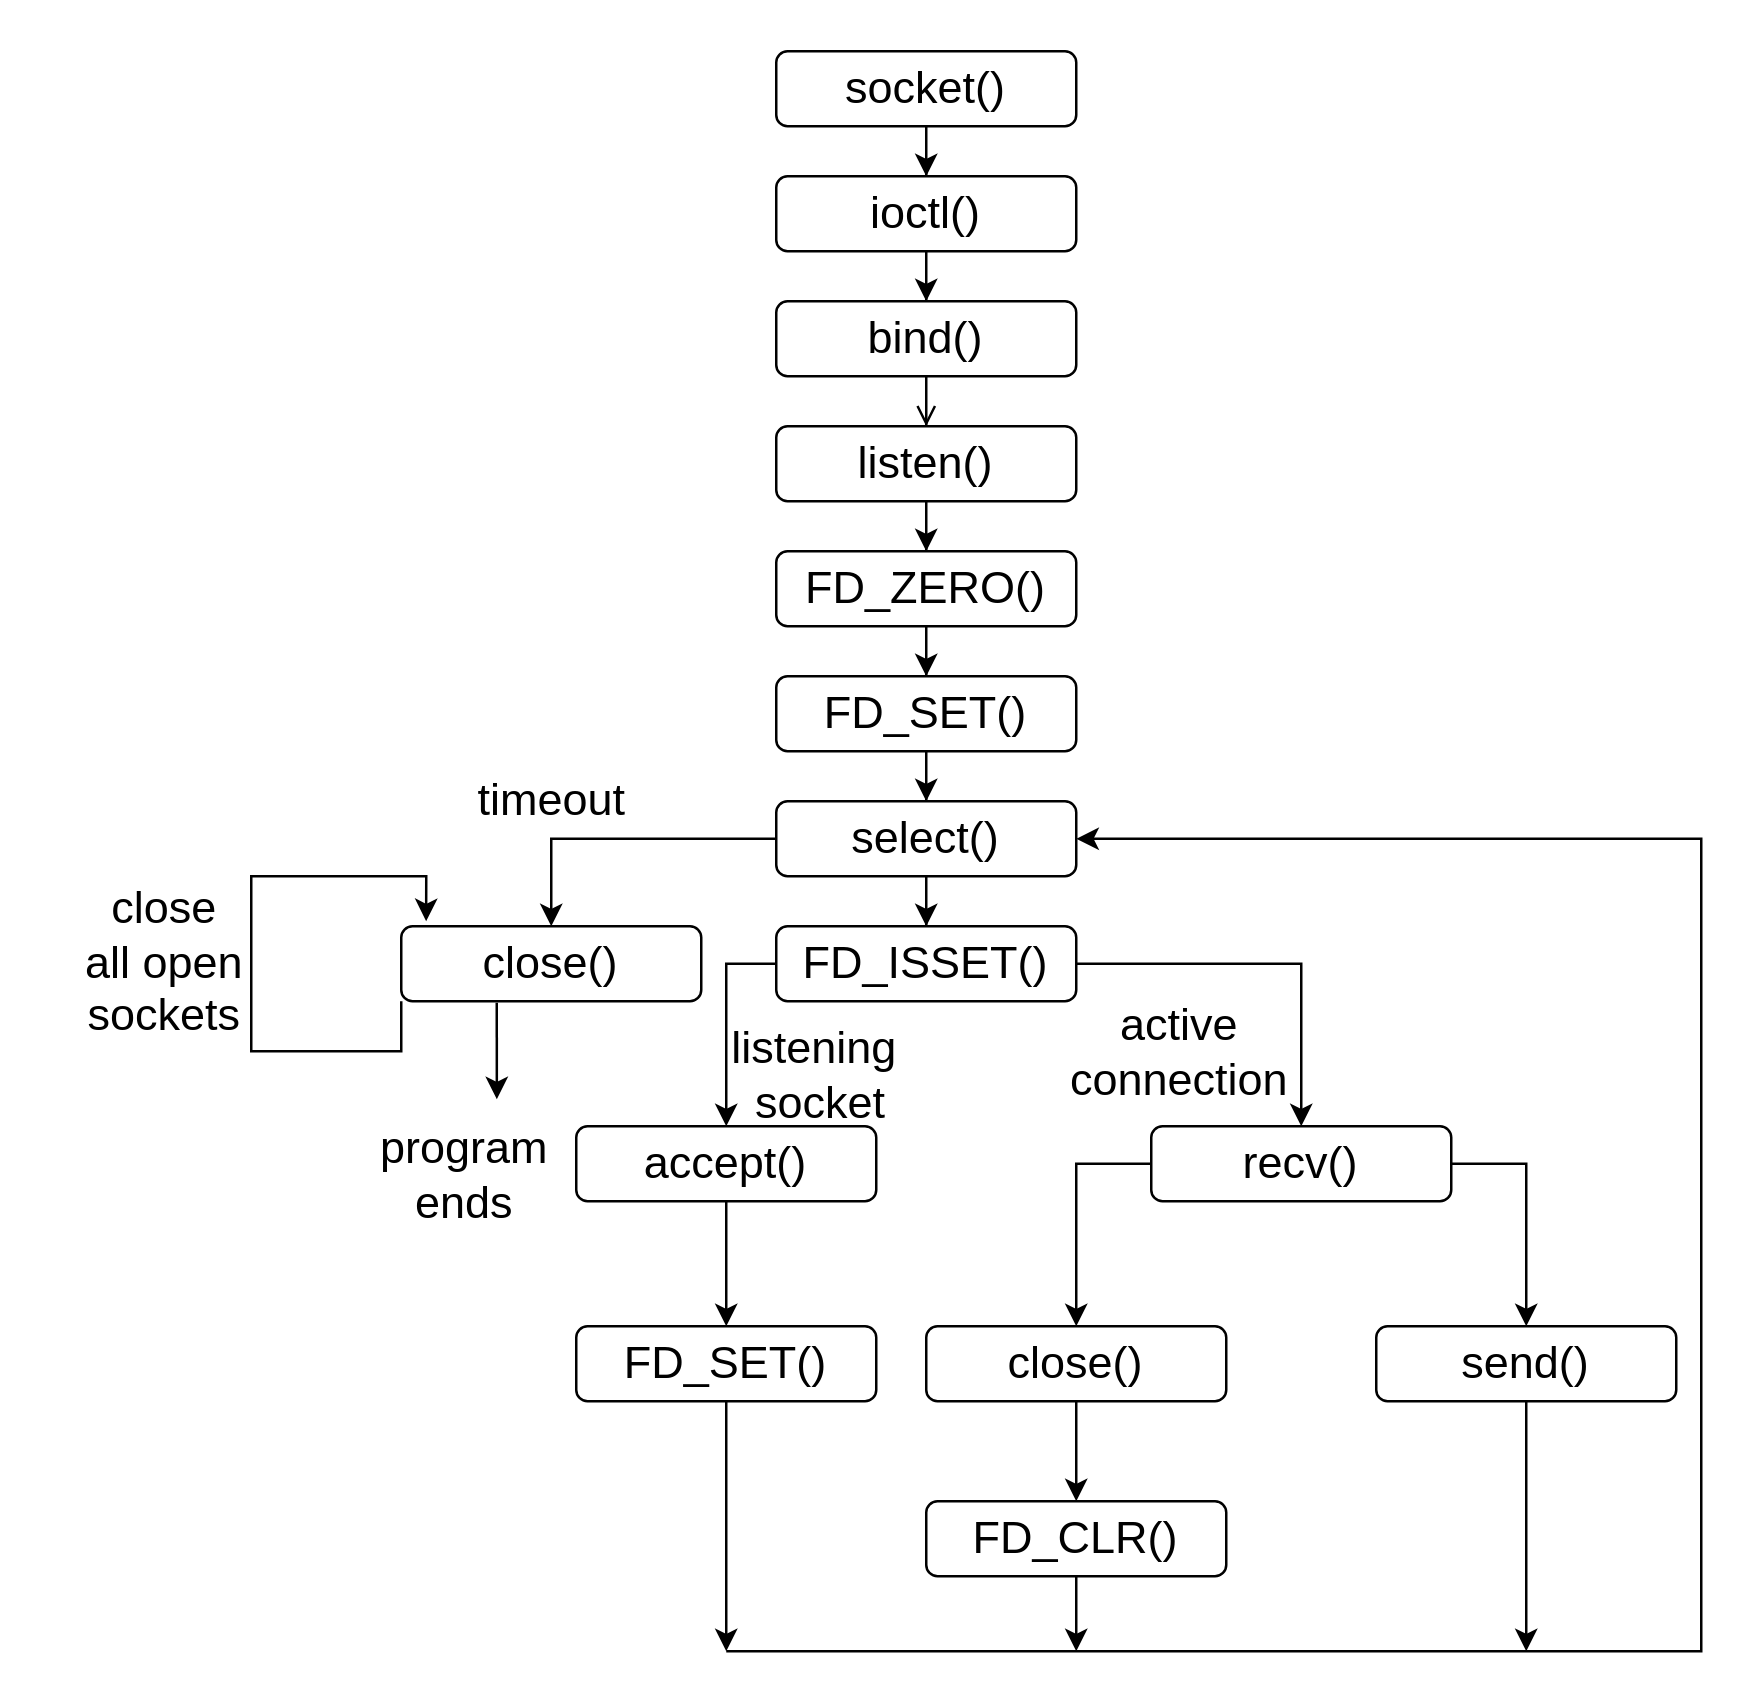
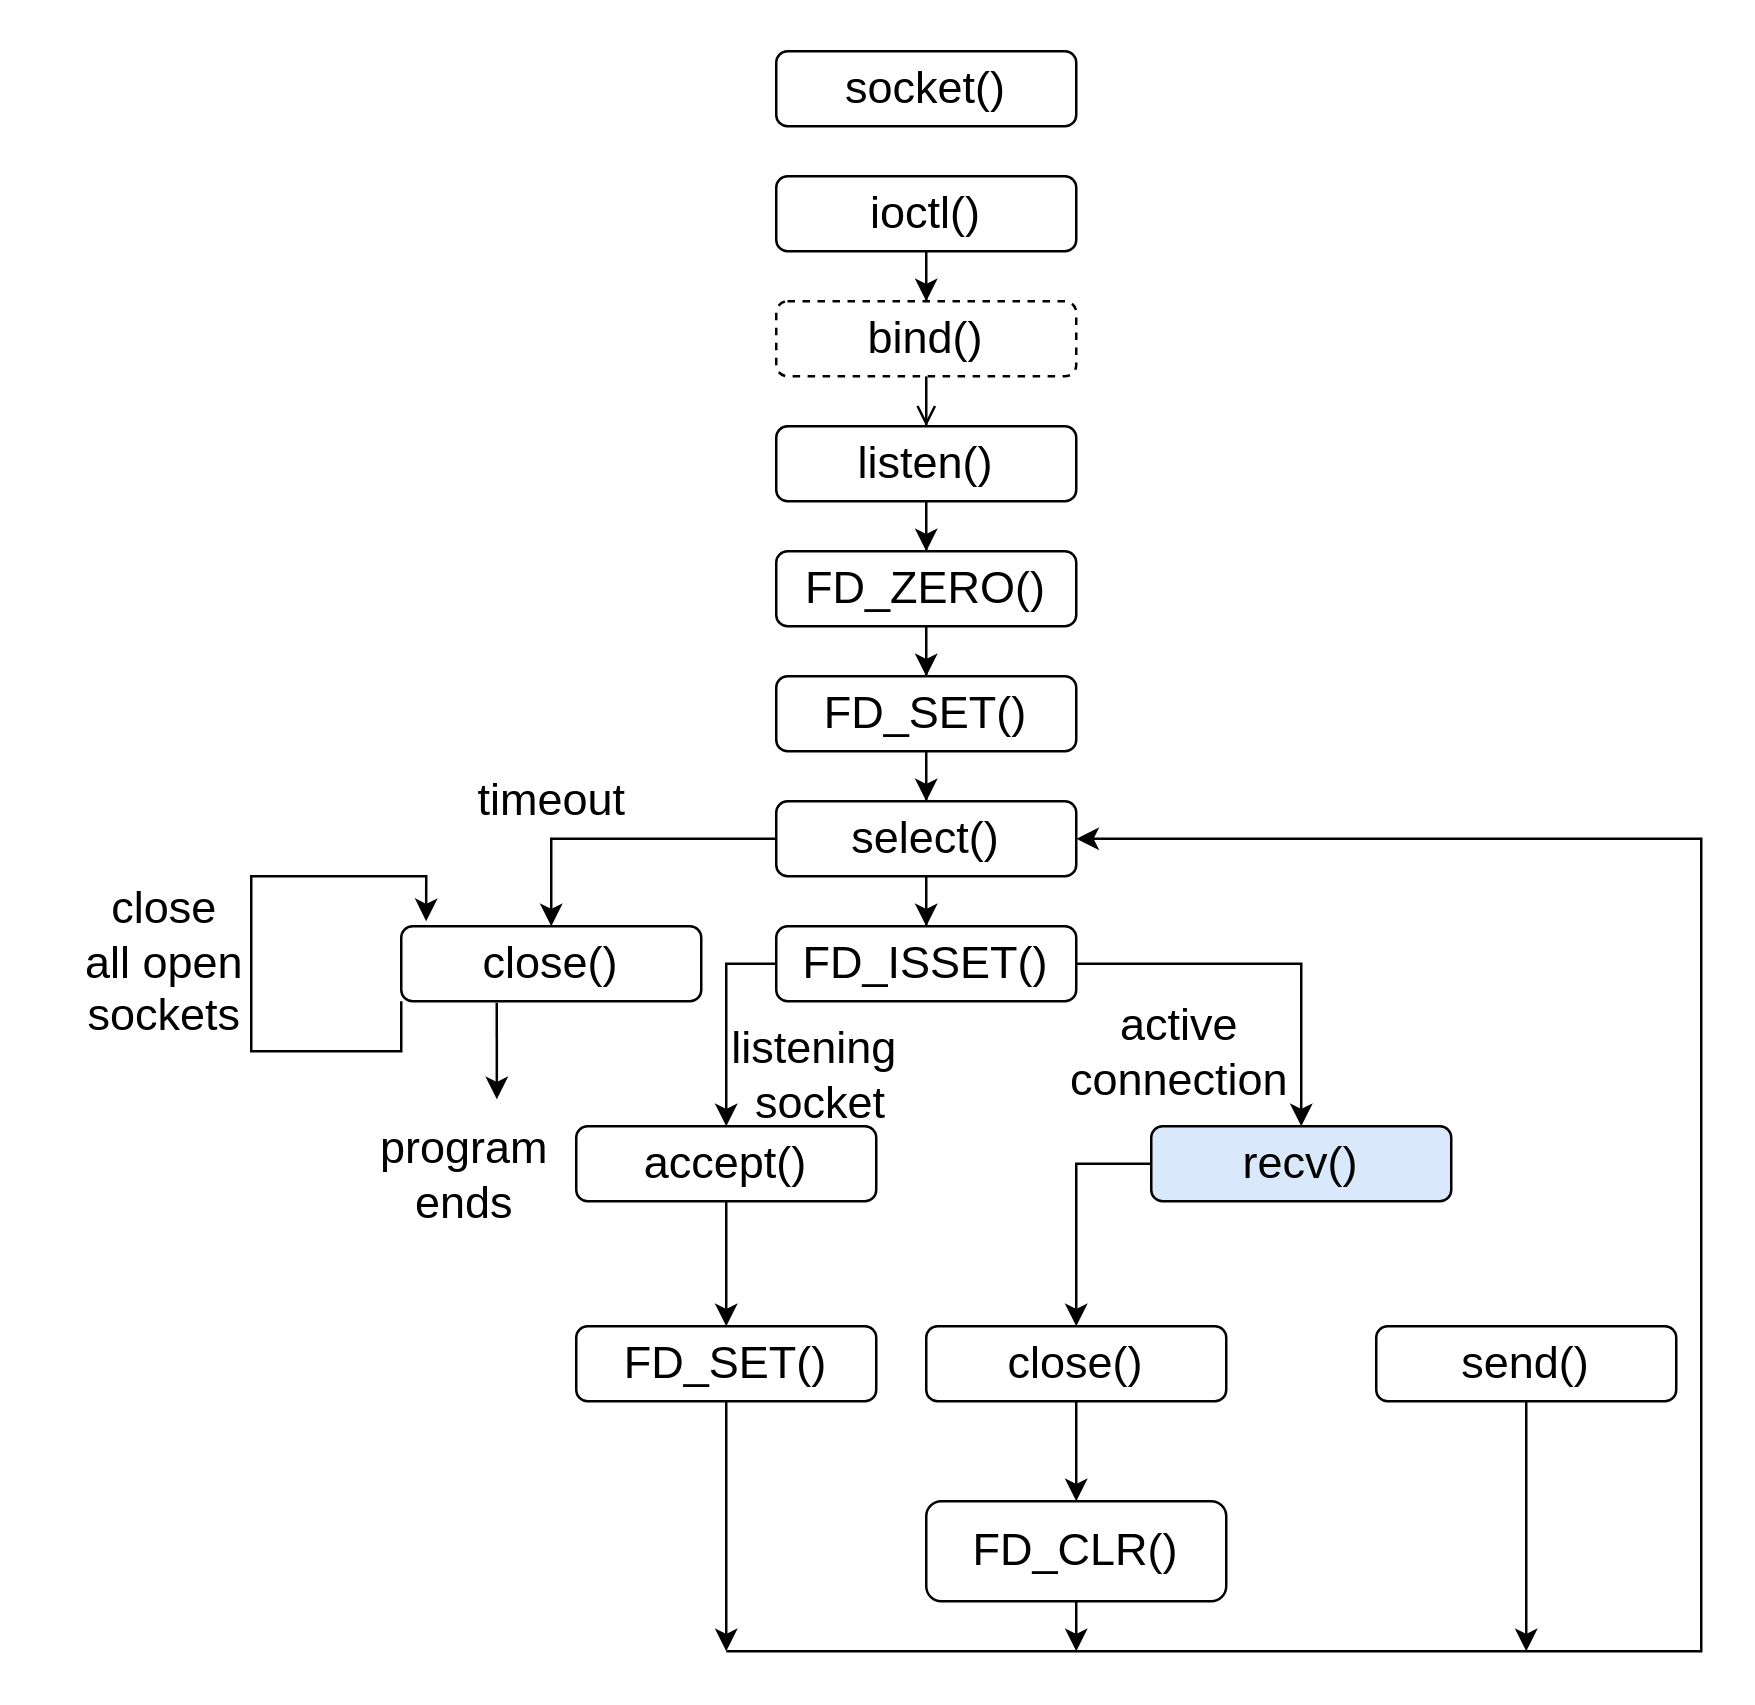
(926, 159) -> none
(926, 339) -> (926, 339)
(1301, 1164) -> (1301, 1164)
(1526, 1199) -> none
(1076, 1539) -> (1076, 1551)
